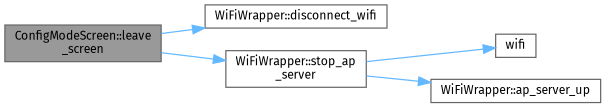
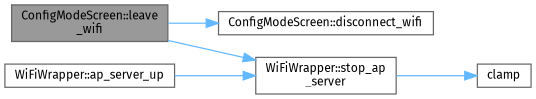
(296, 16) -> (326, 23)
(83, 43) -> (90, 23)
(516, 46) -> (504, 76)
(392, 79) -> (209, 76)
